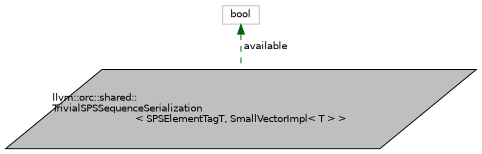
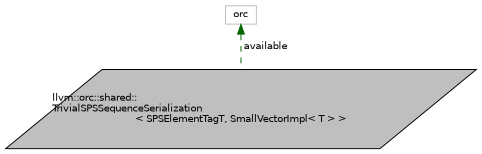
(241, 15) -> (241, 15)
